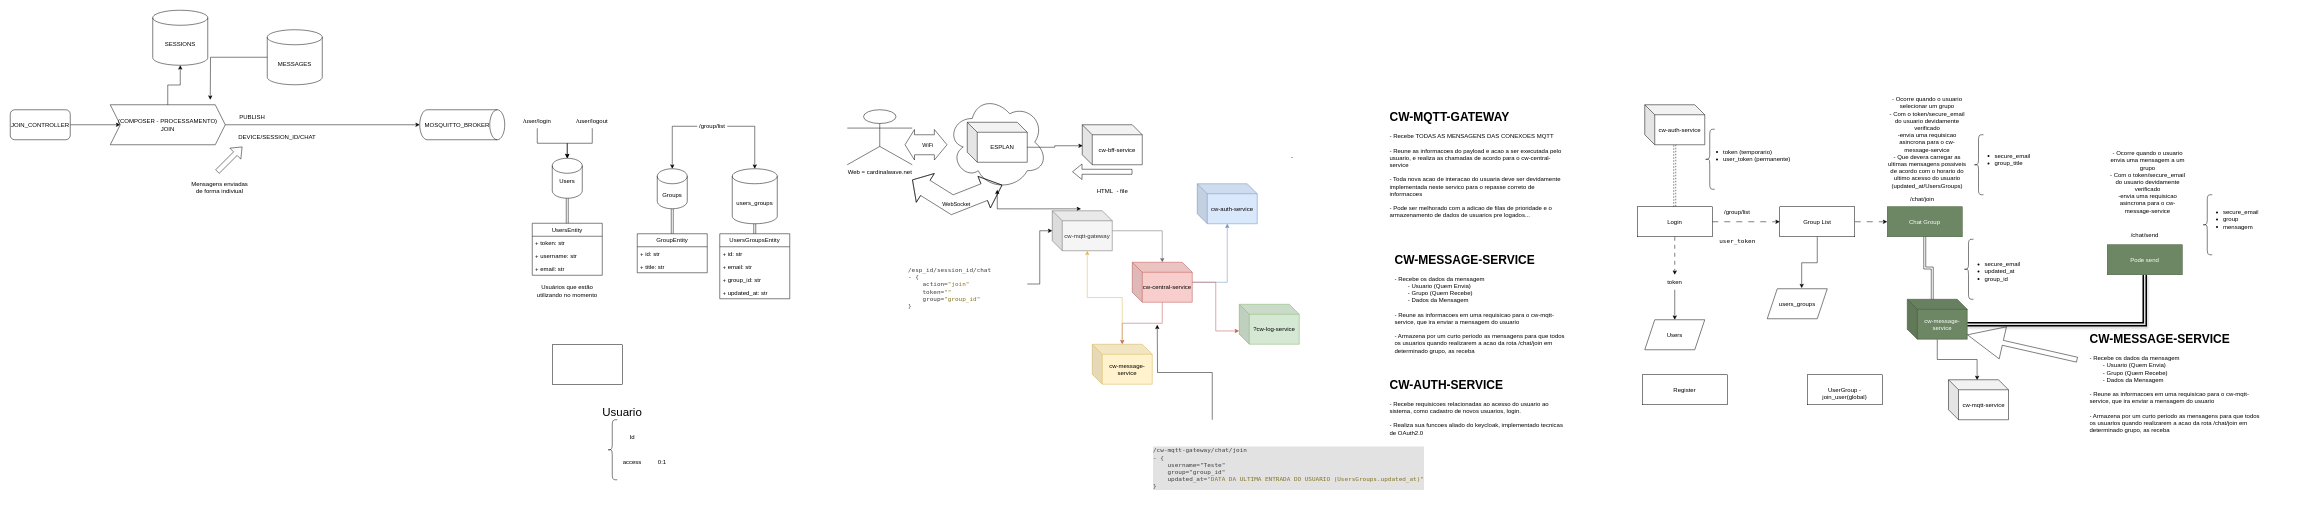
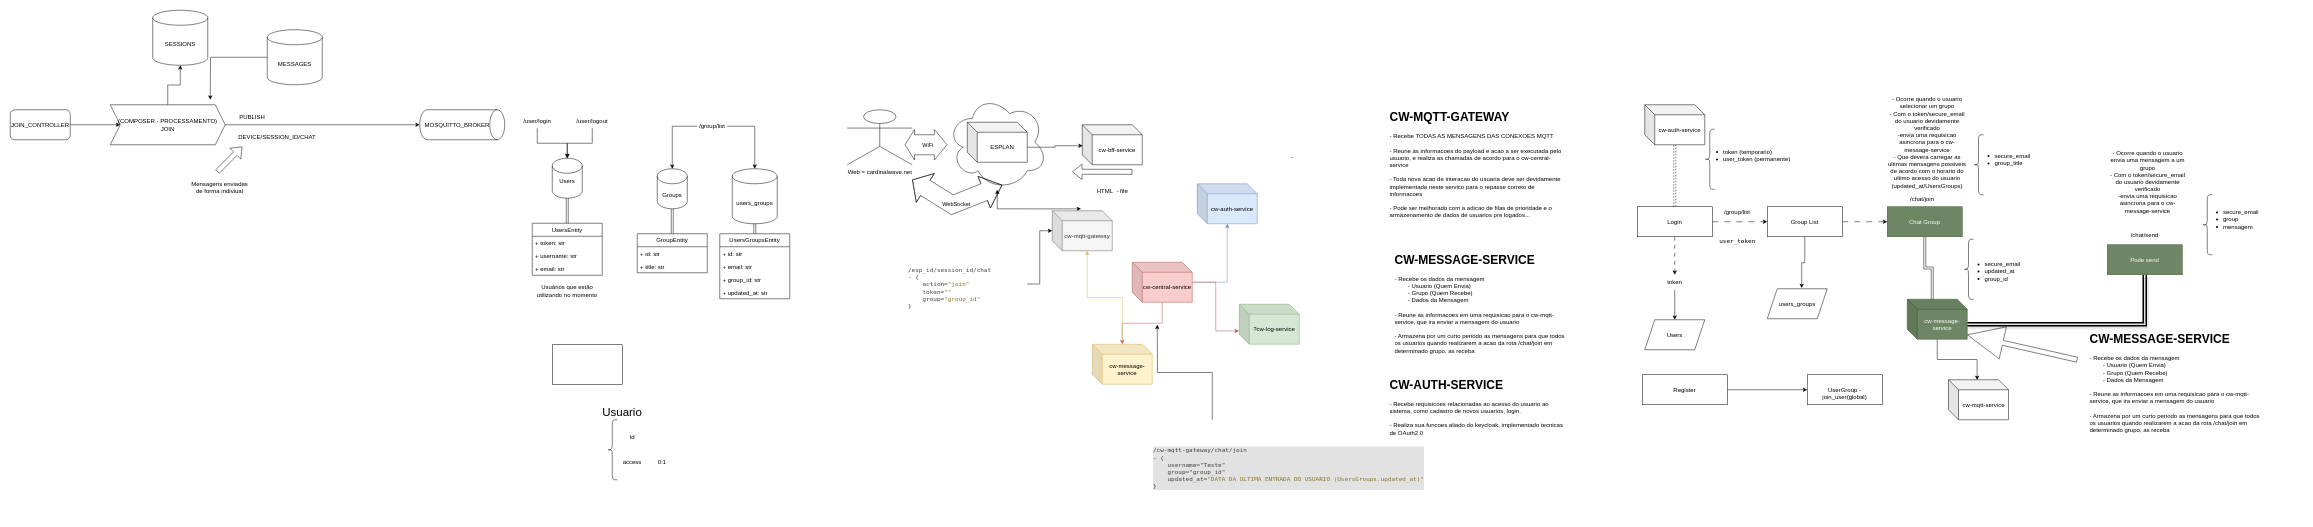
(1817, 222) -> (1805, 222)
(1162, 257) -> none
none -> (1802, 390)
